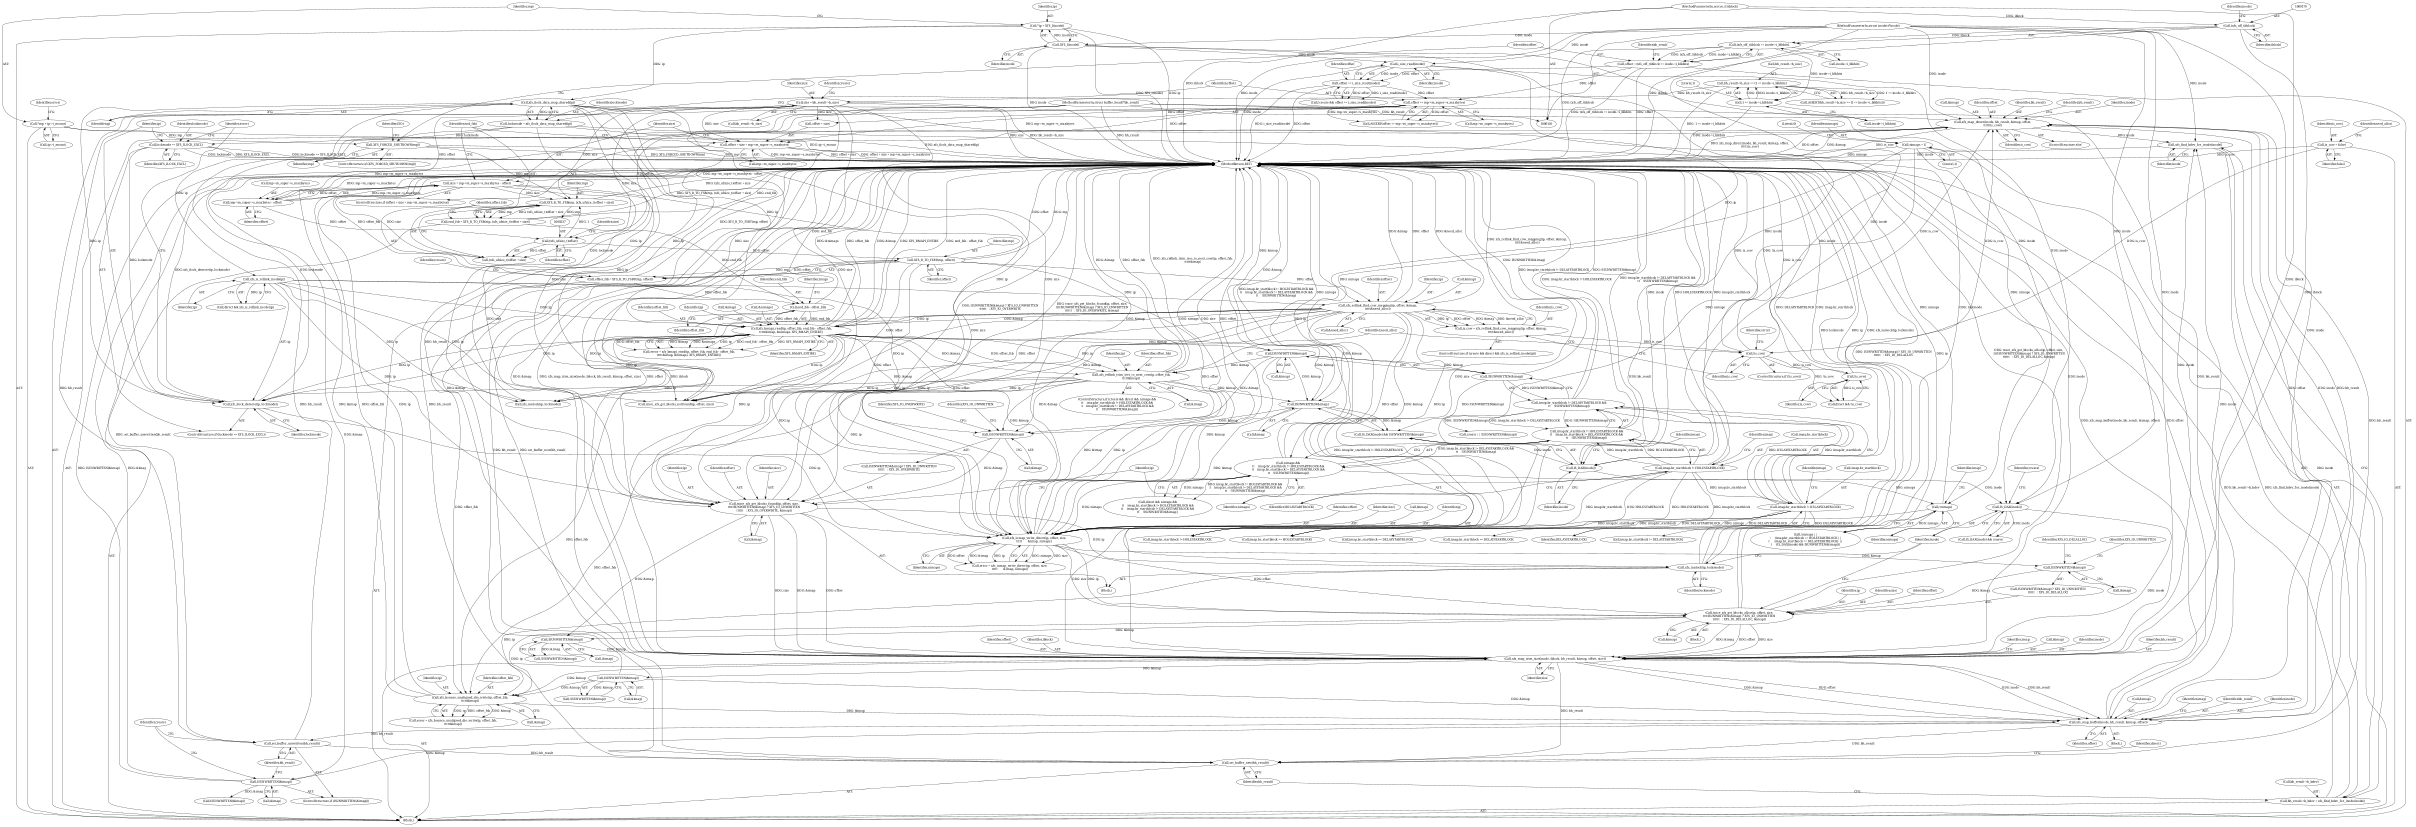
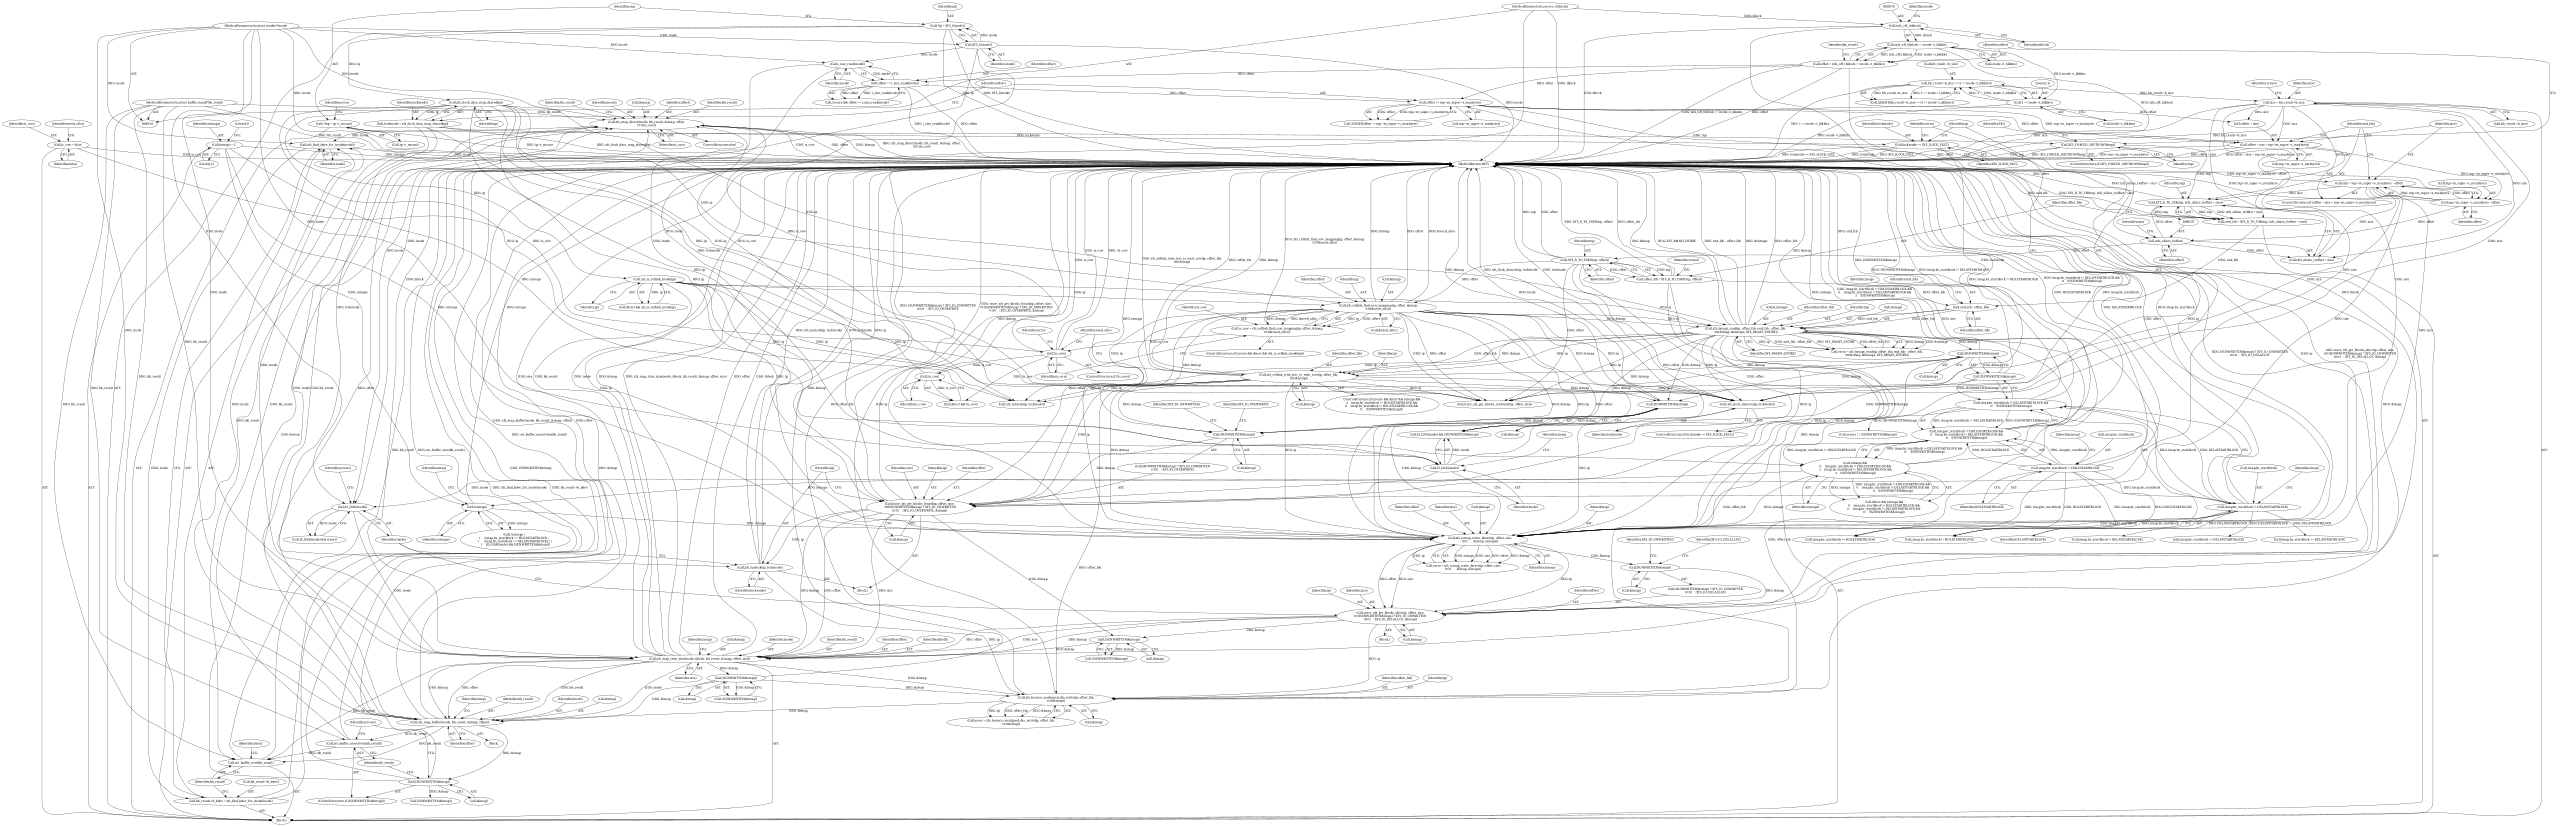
(1286, 81) -> none
(584, 222) -> (2164, 222)
(285, 342) -> (900, 342)
